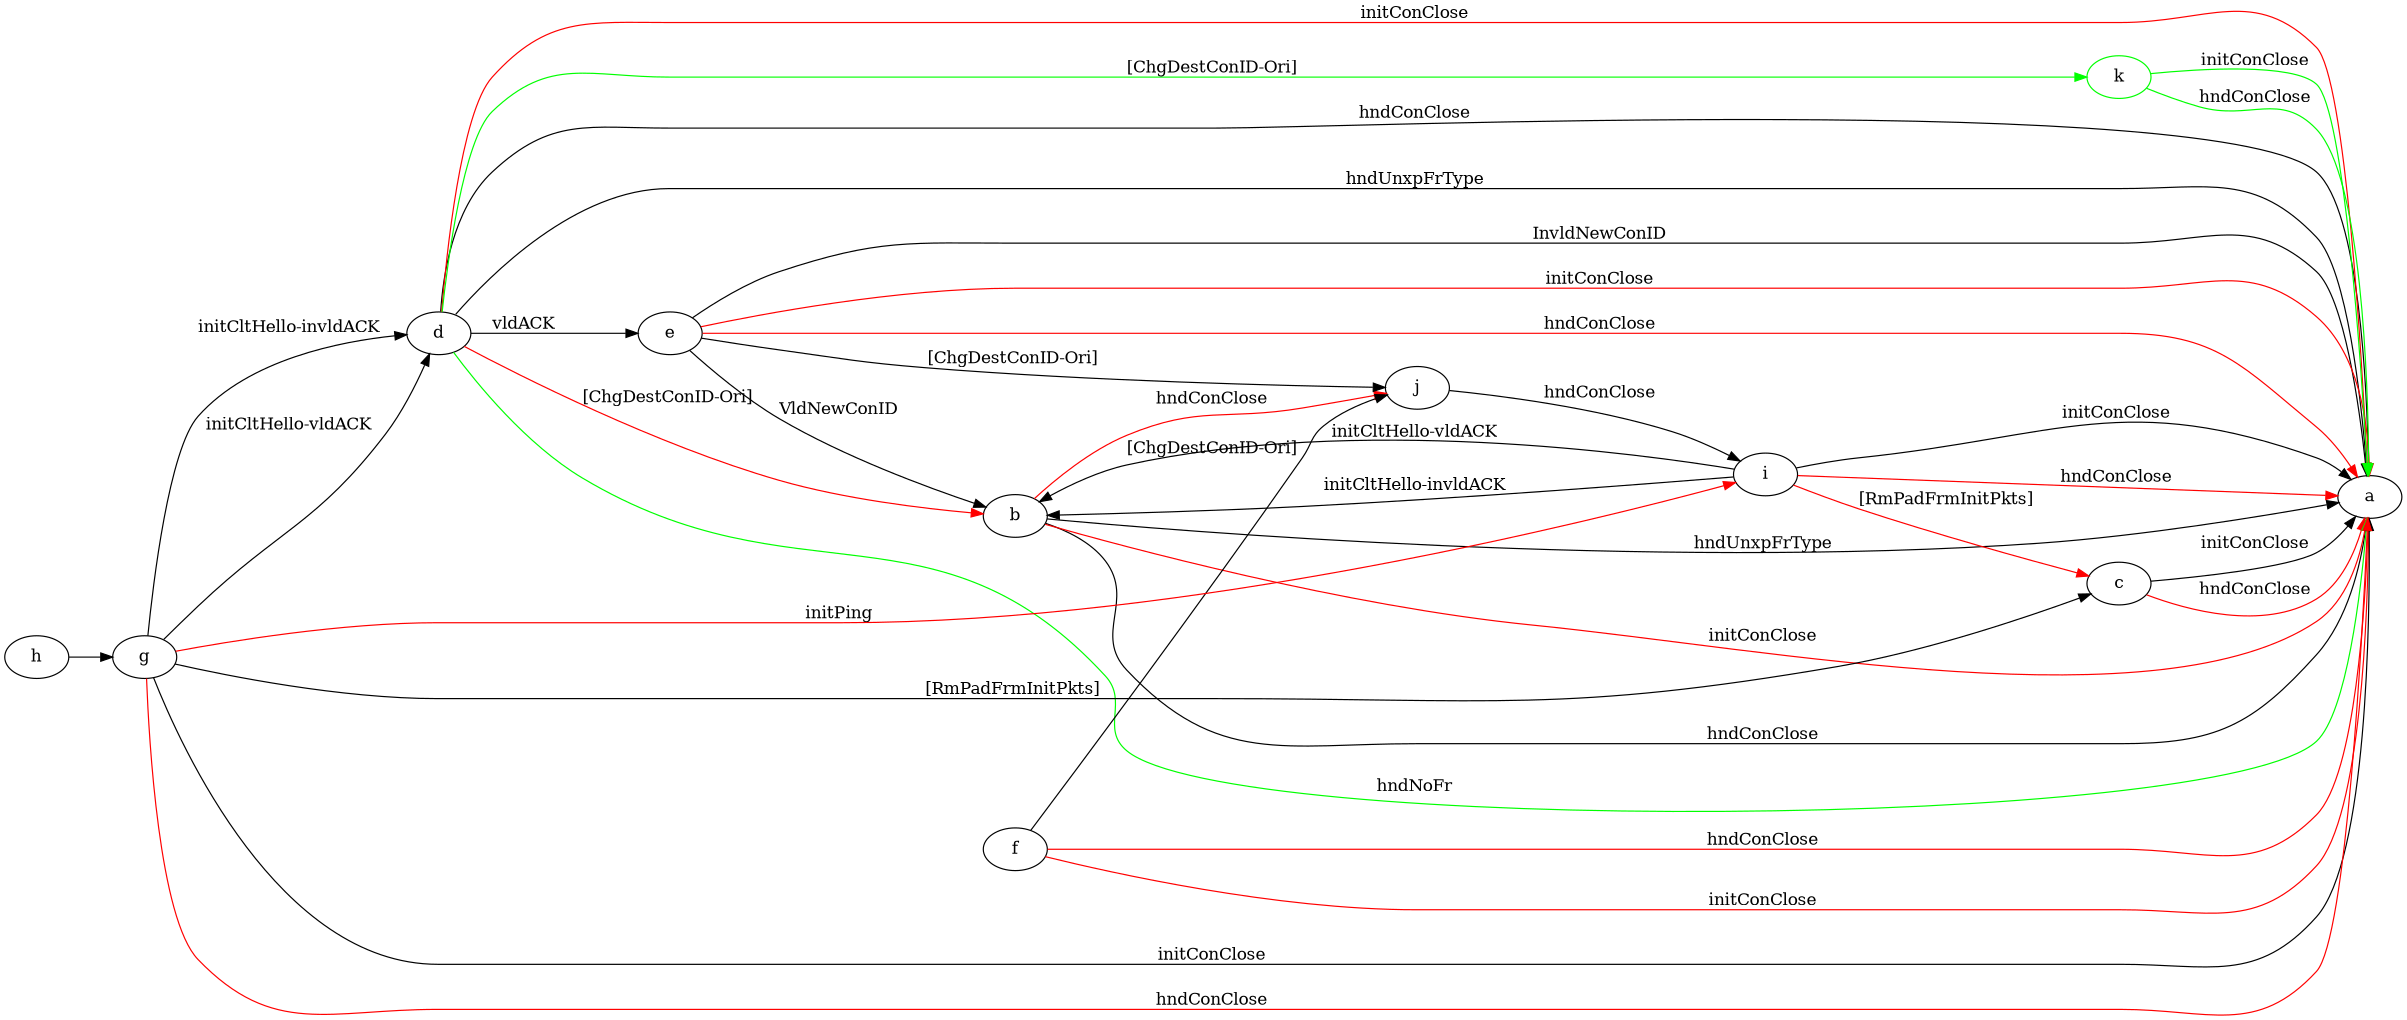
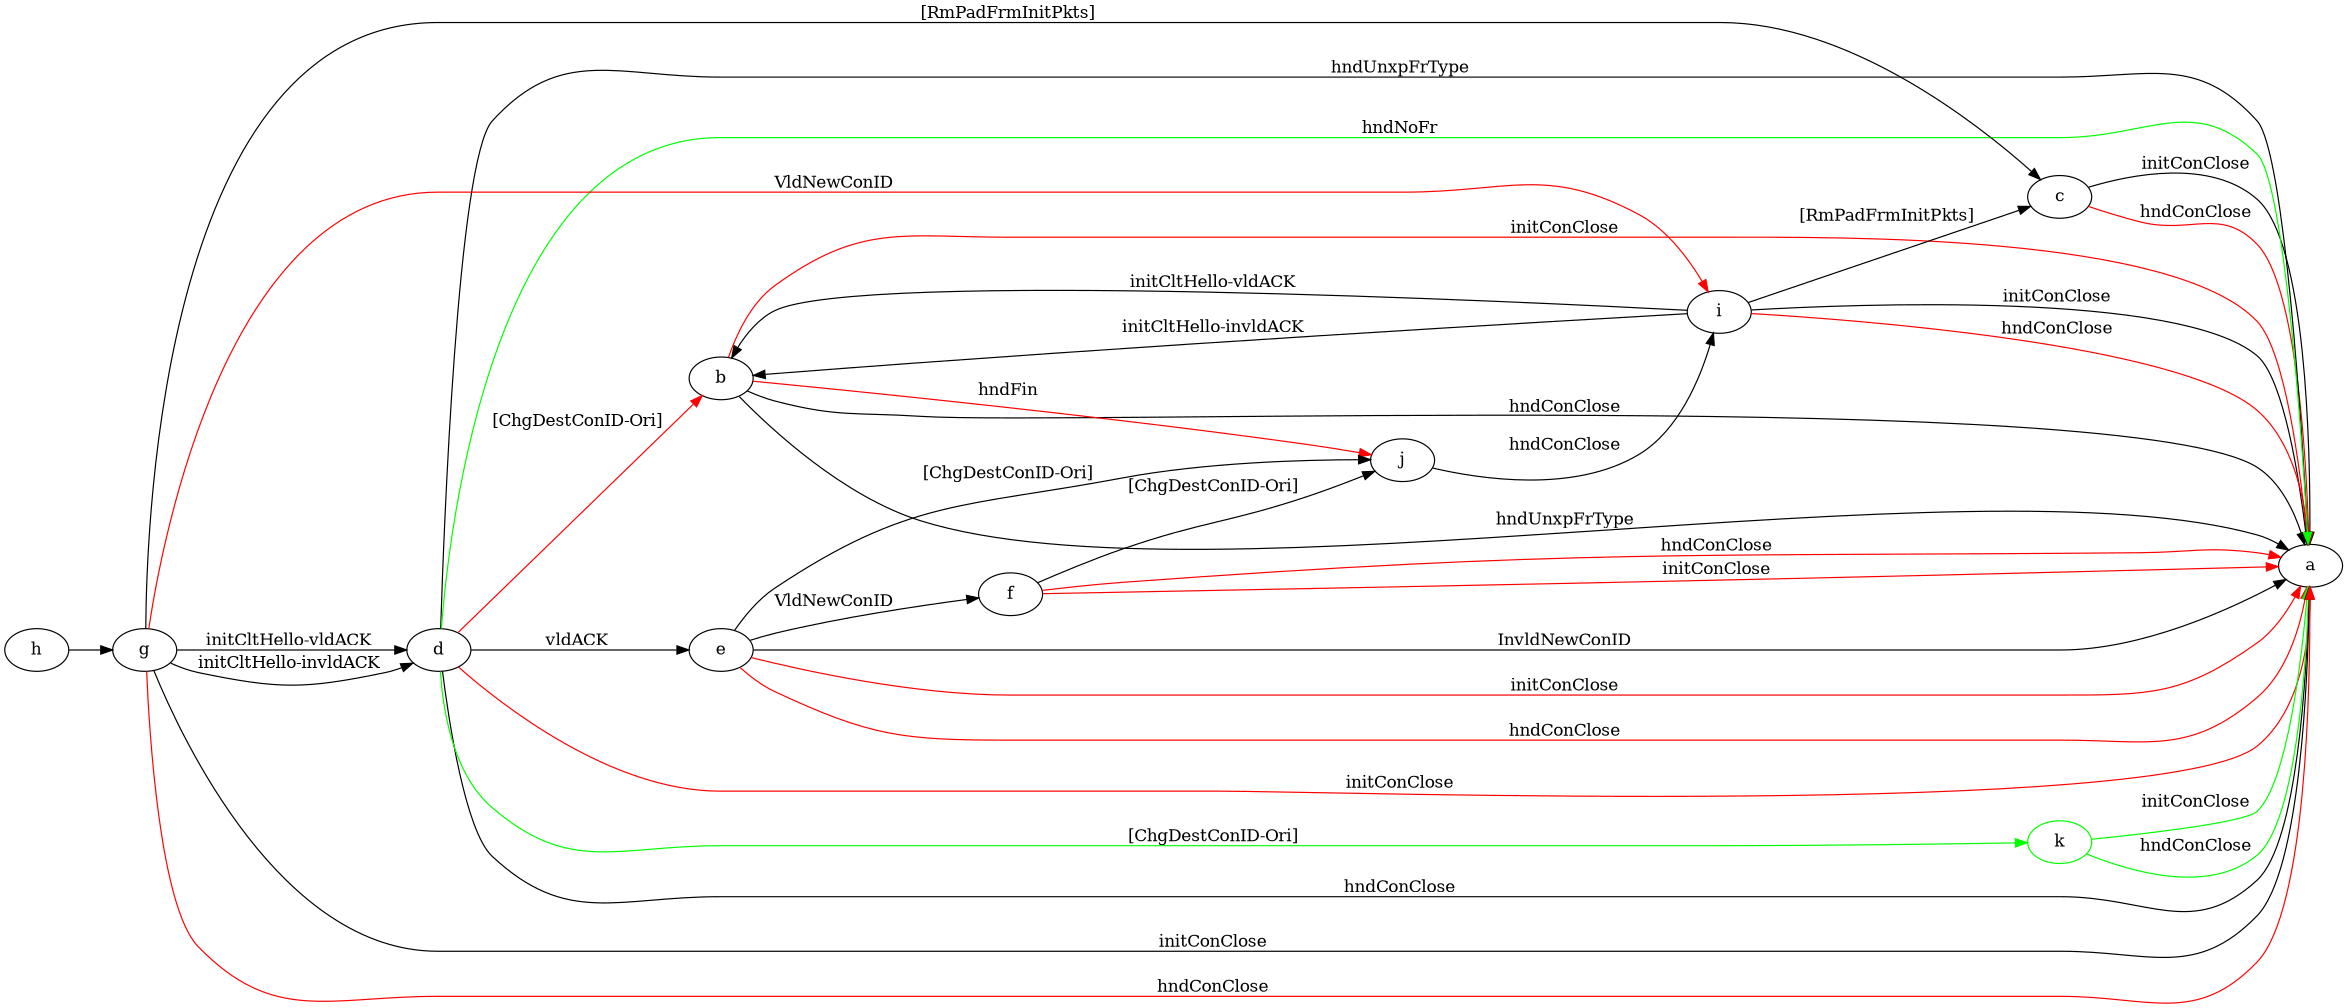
(1215, 399) -> (1011, 391)
(823, 442) -> (858, 616)
(1934, 533) -> (1884, 256)
(842, 614) -> (837, 183)
